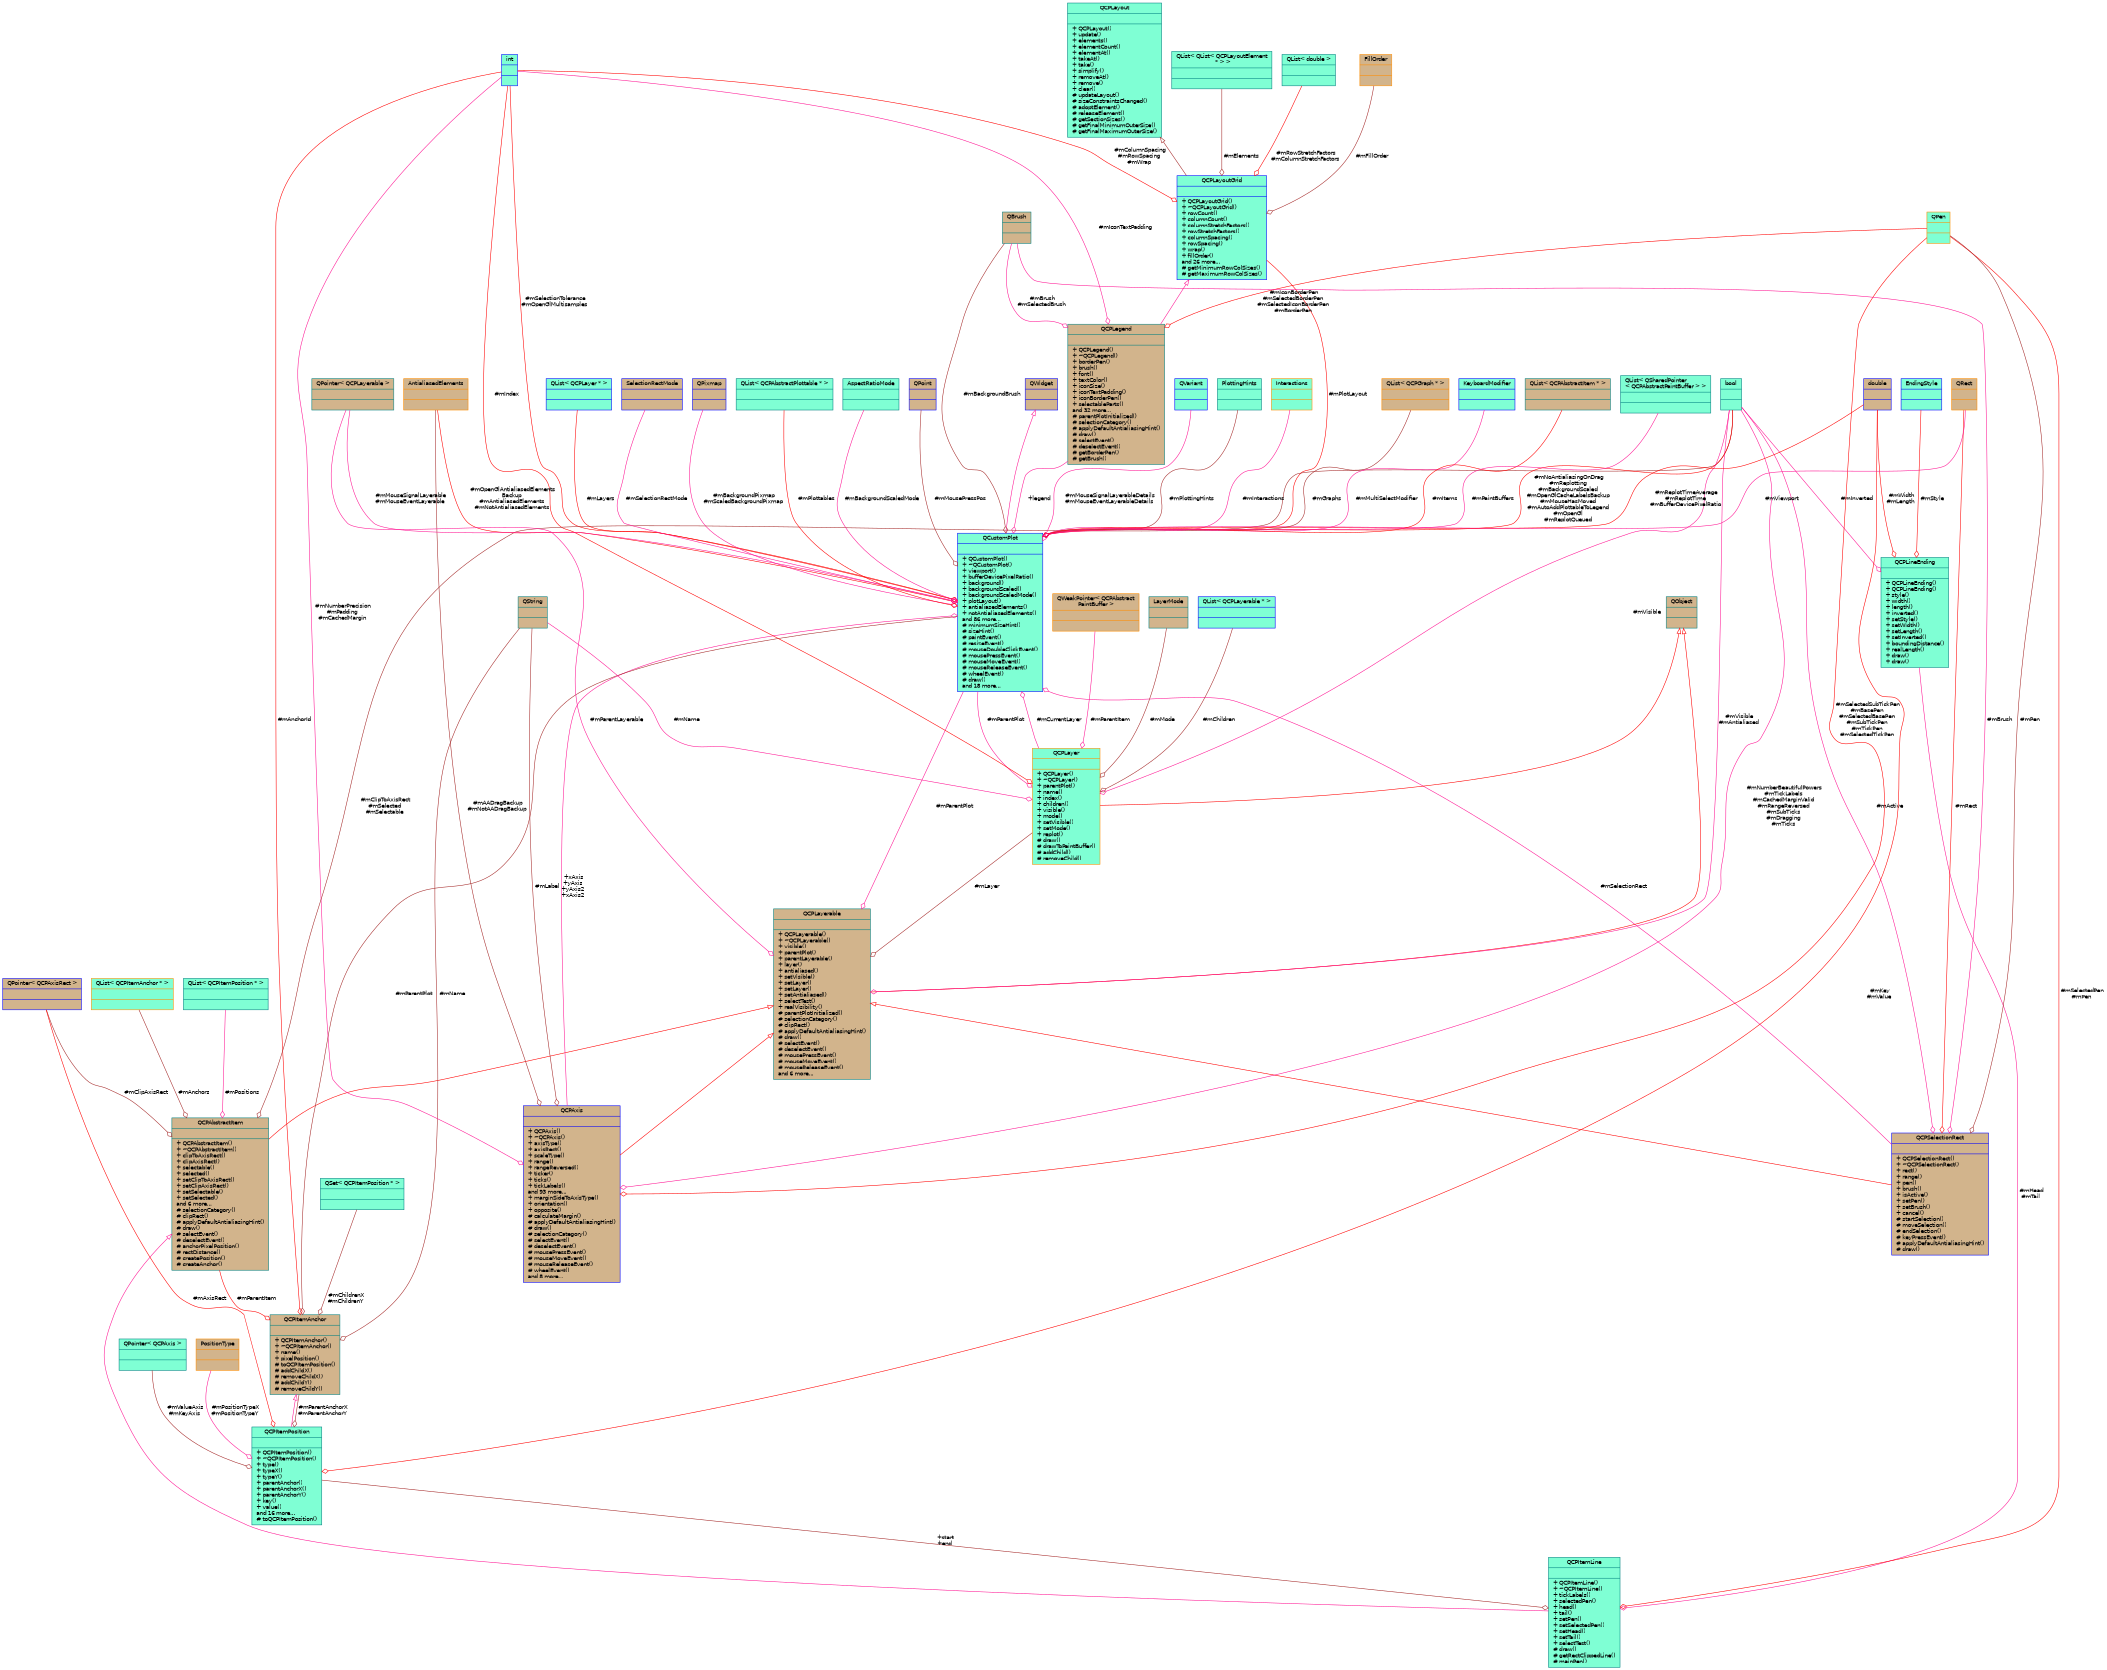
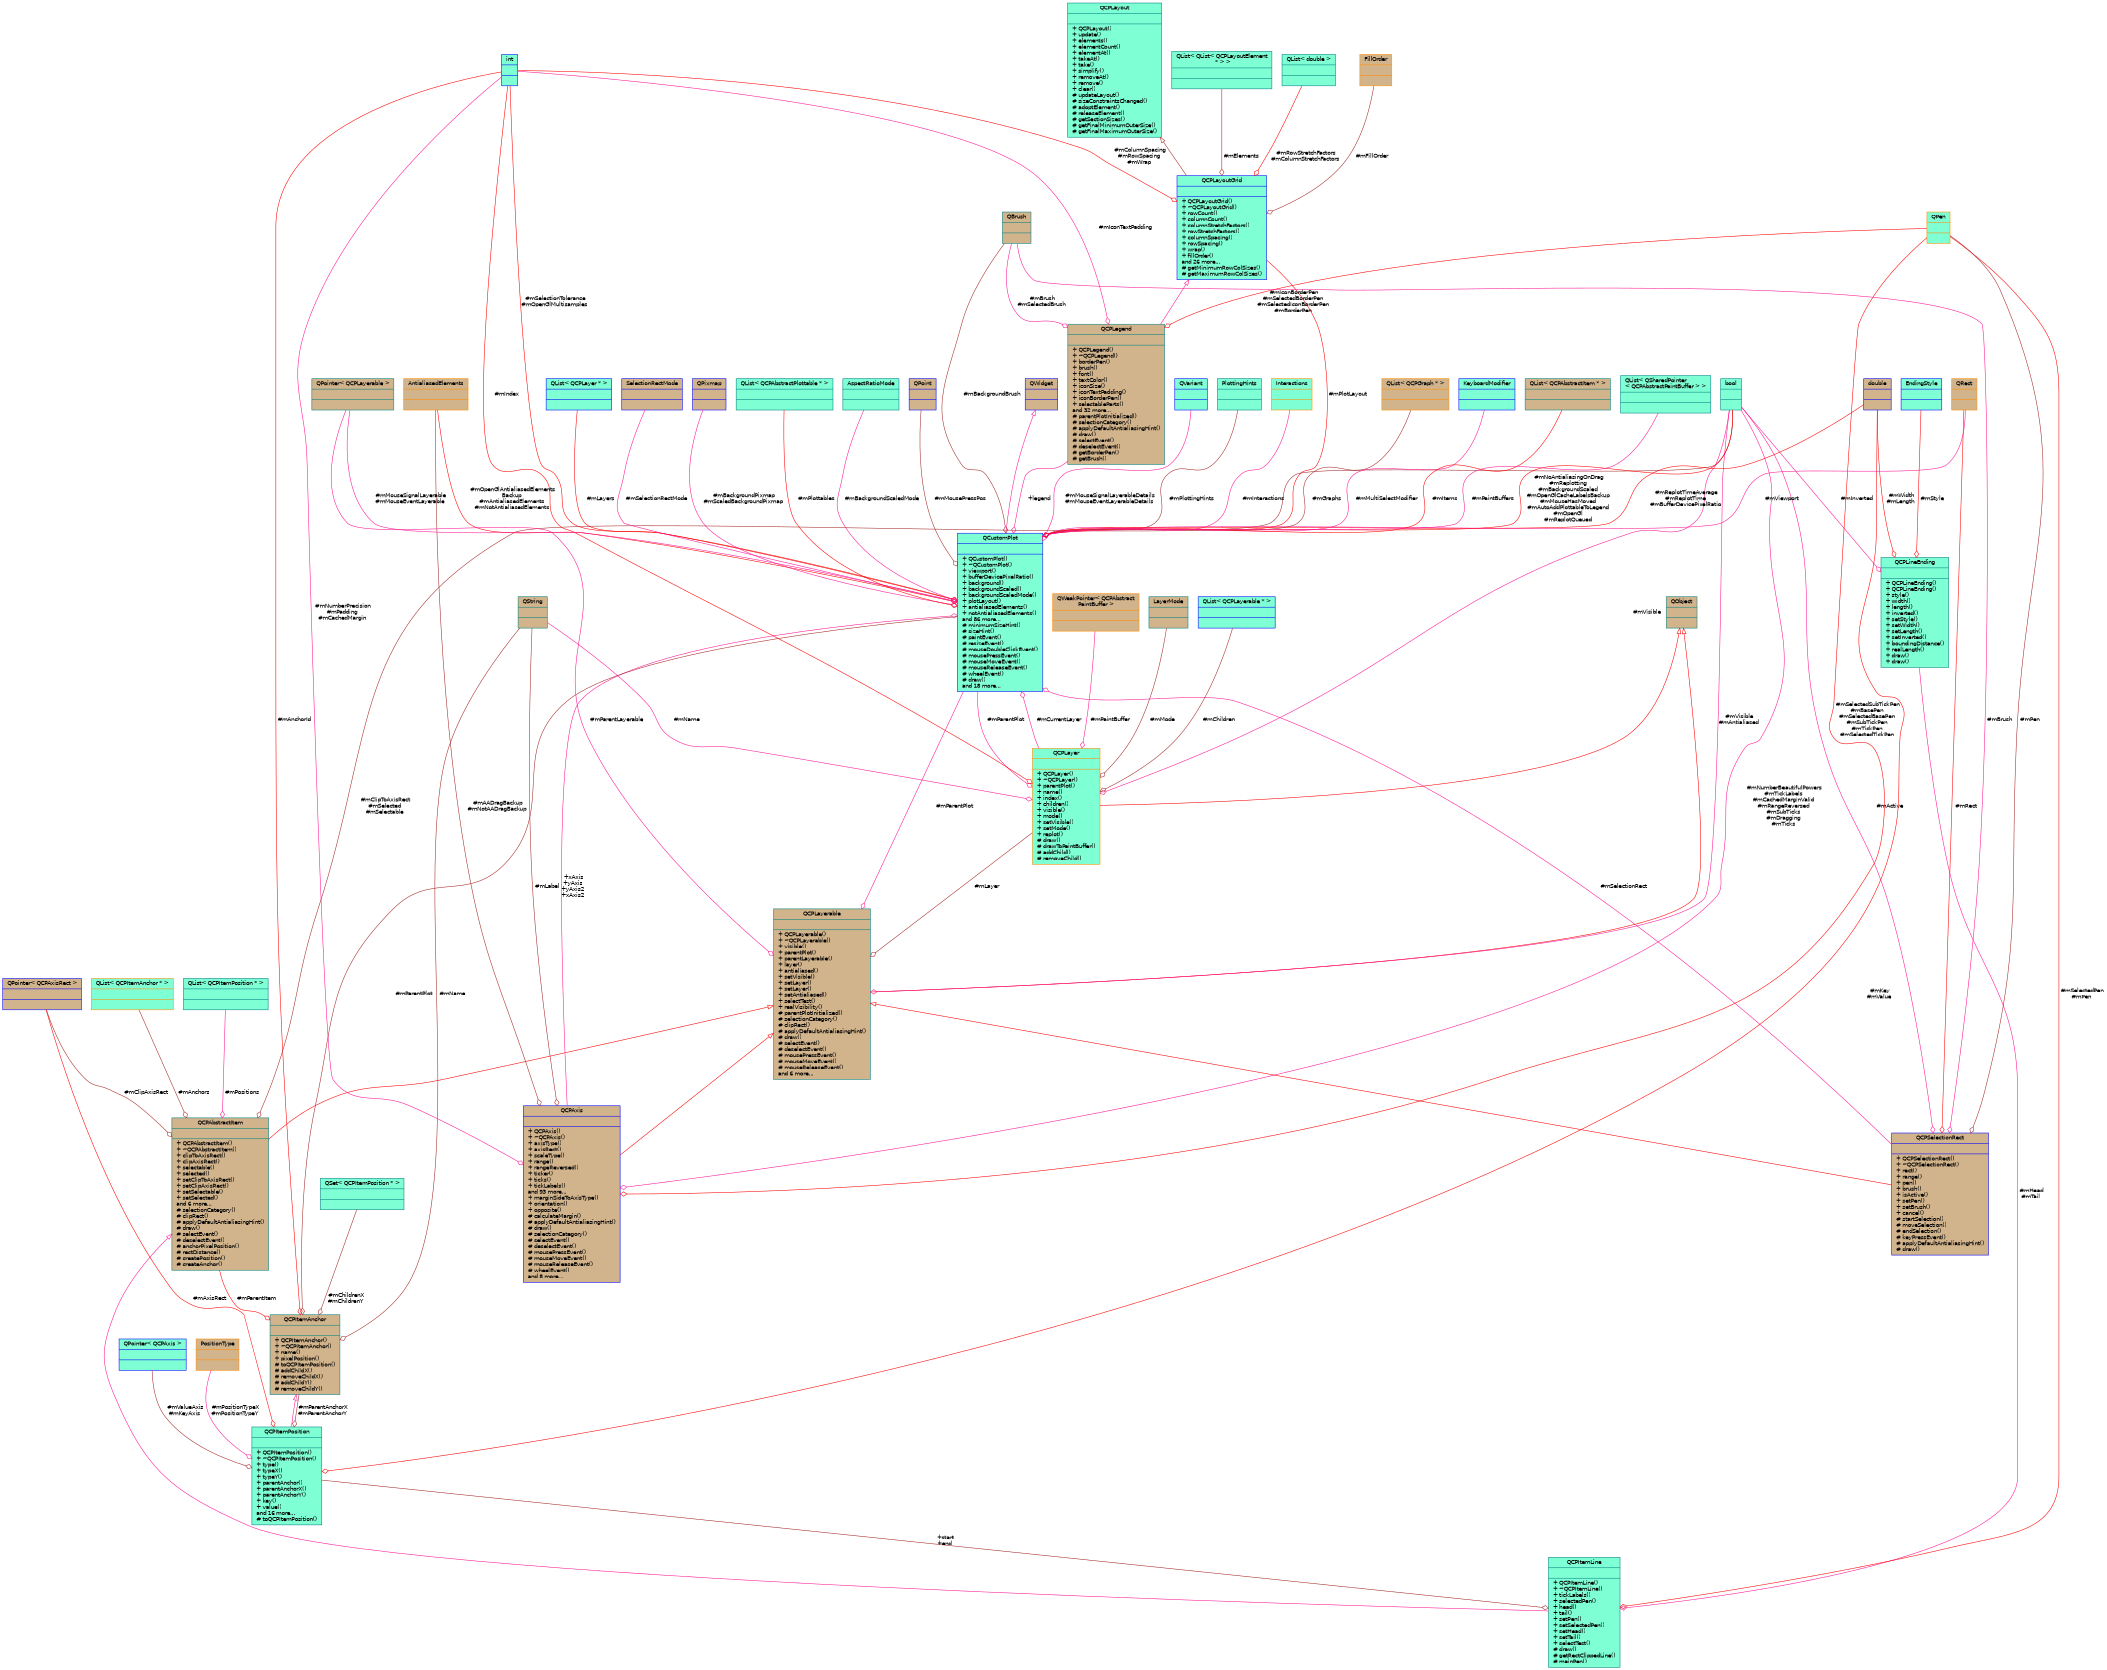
(1109, 720) -> (1109, 720)
(153, 1355) -> (153, 1355)
